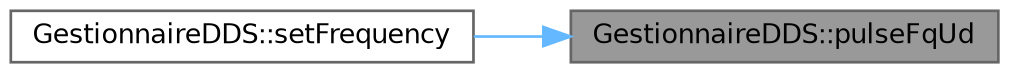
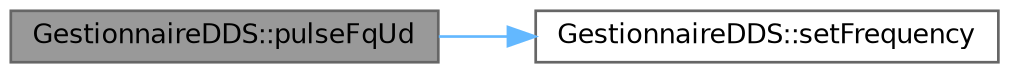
(508, 37) -> (473, 37)
